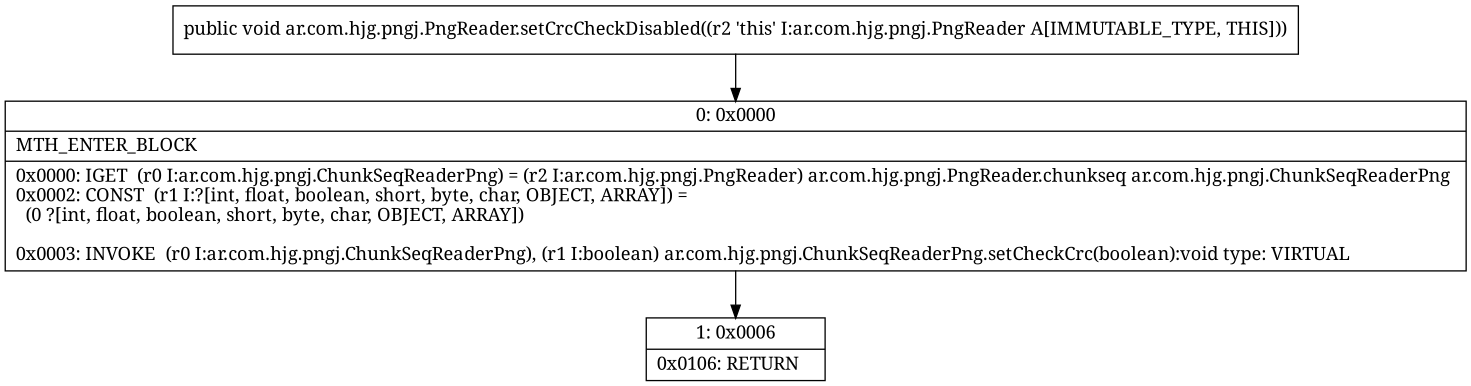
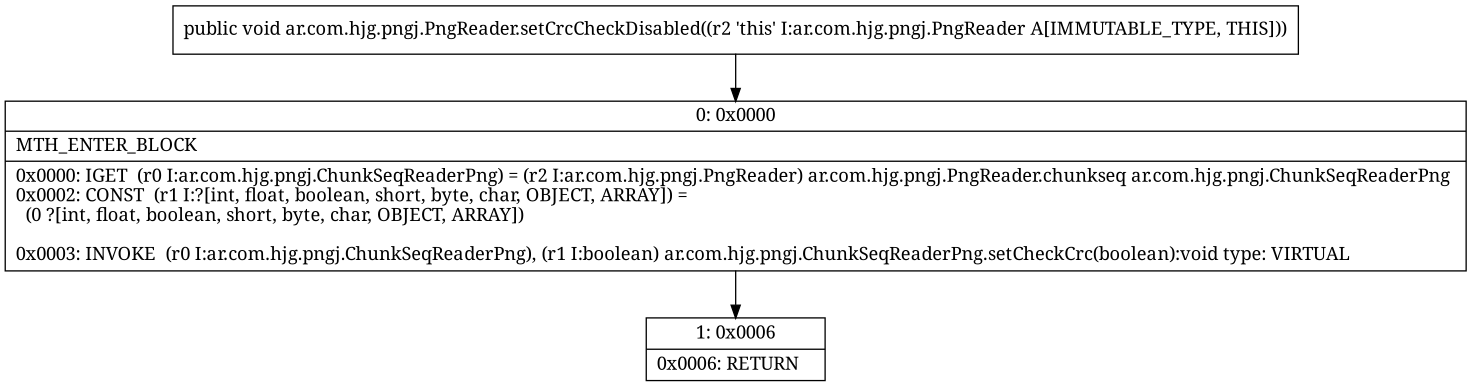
(736, 364) -> (736, 364)
